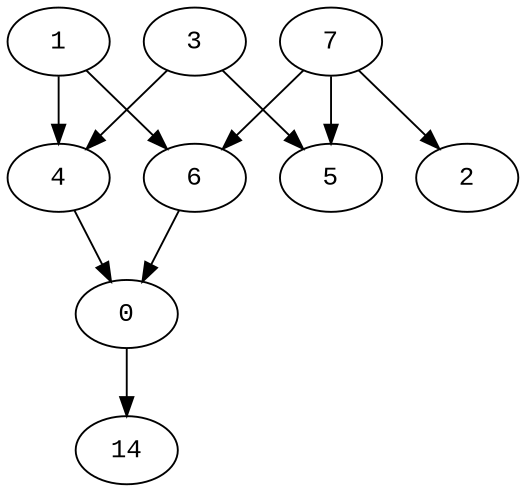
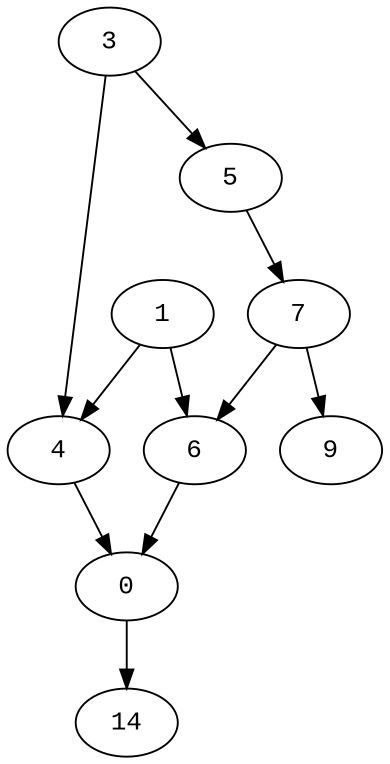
(331, 100) -> (260, 237)
(467, 178) -> (331, 450)
